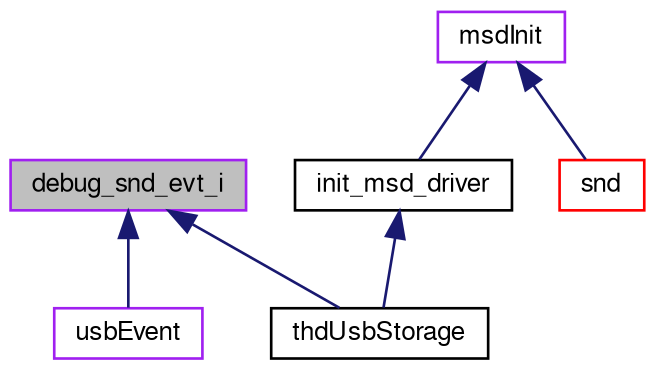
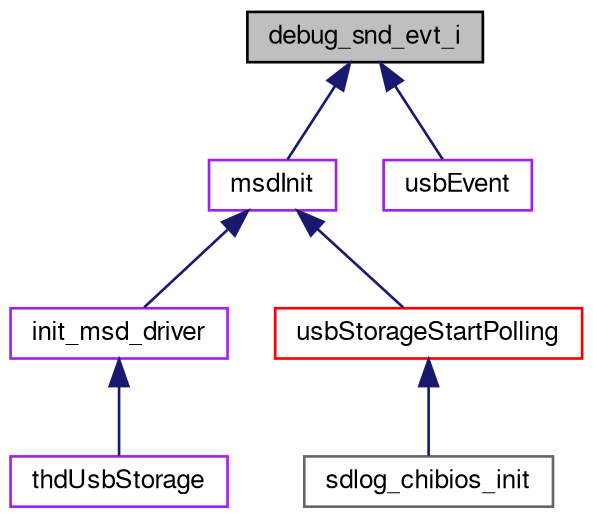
(128, 185) -> (365, 37)
(403, 185) -> (119, 333)
(602, 185) -> (429, 333)
(266, 266) -> (311, 123)
(380, 333) -> (119, 482)
none -> (429, 482)
